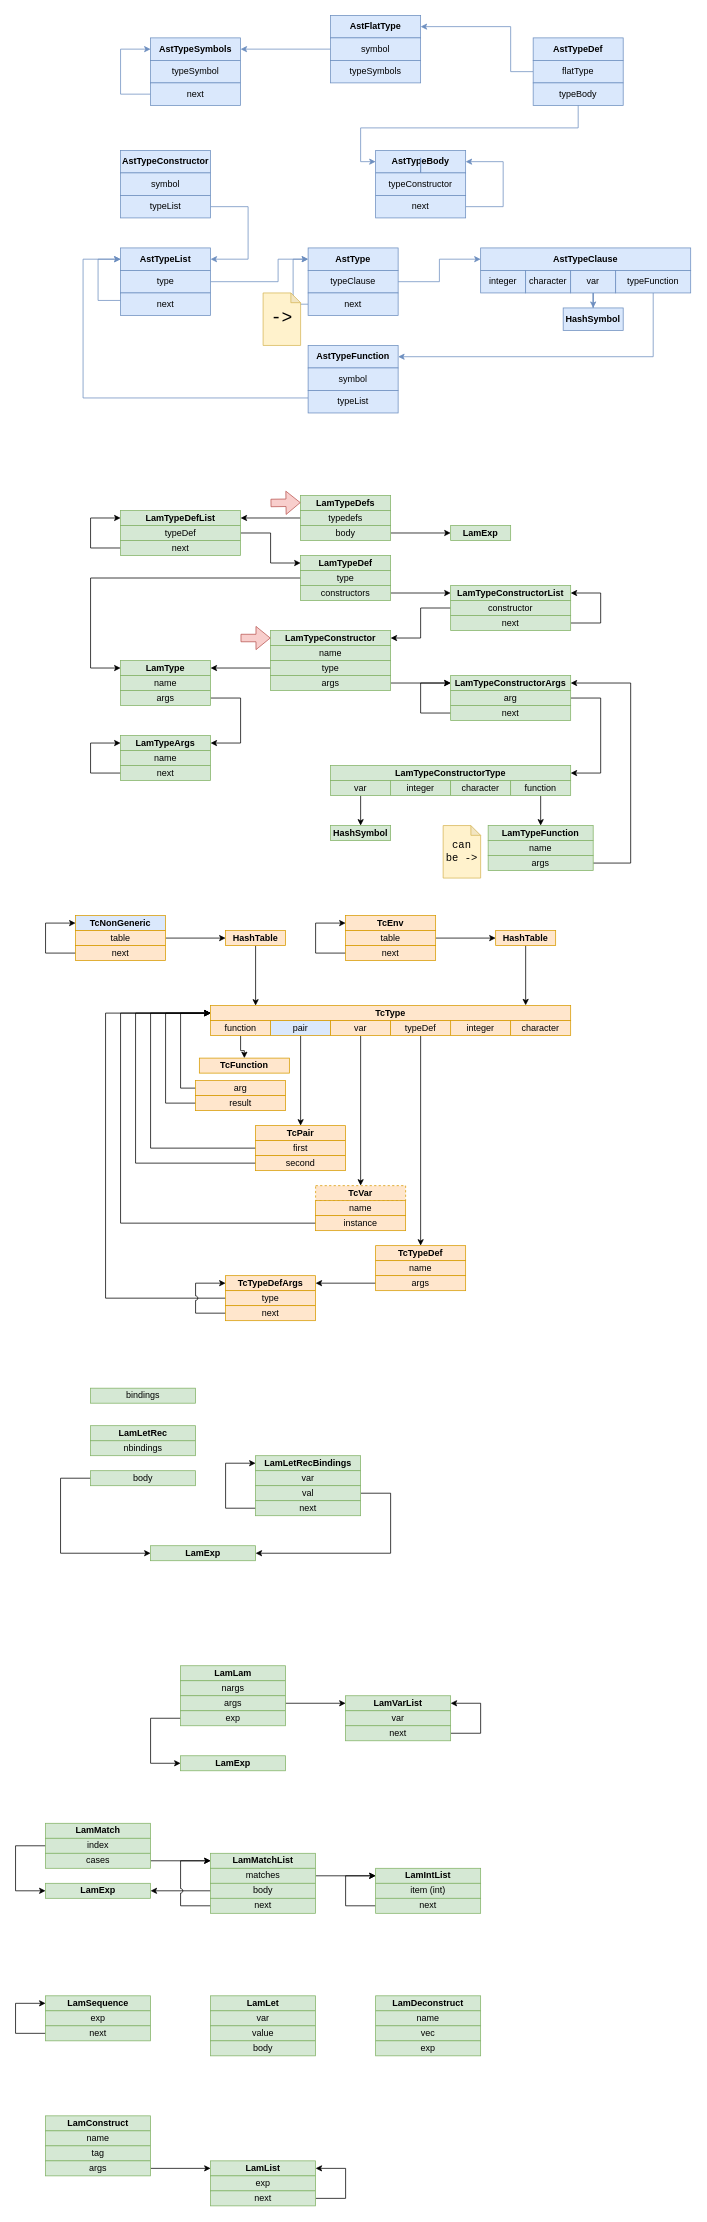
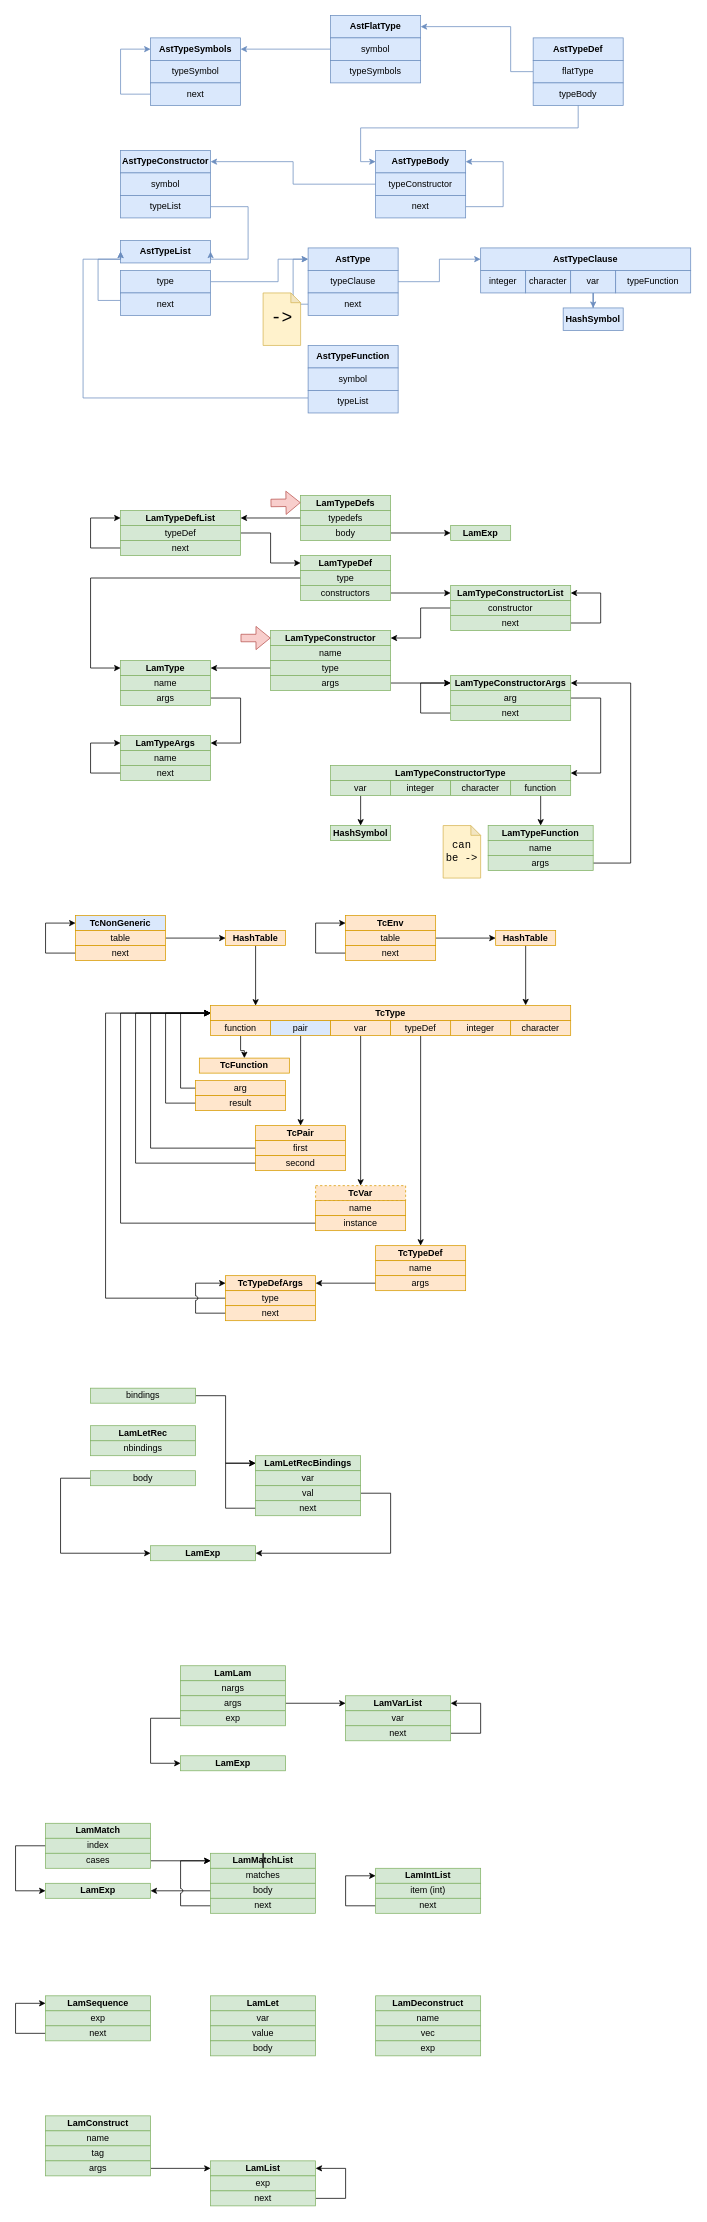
(420, 158) -> (255, 162)
(165, 259) -> (165, 252)
(560, 357) -> none
none -> (225, 1413)
(329, 1875) -> (263, 1853)
